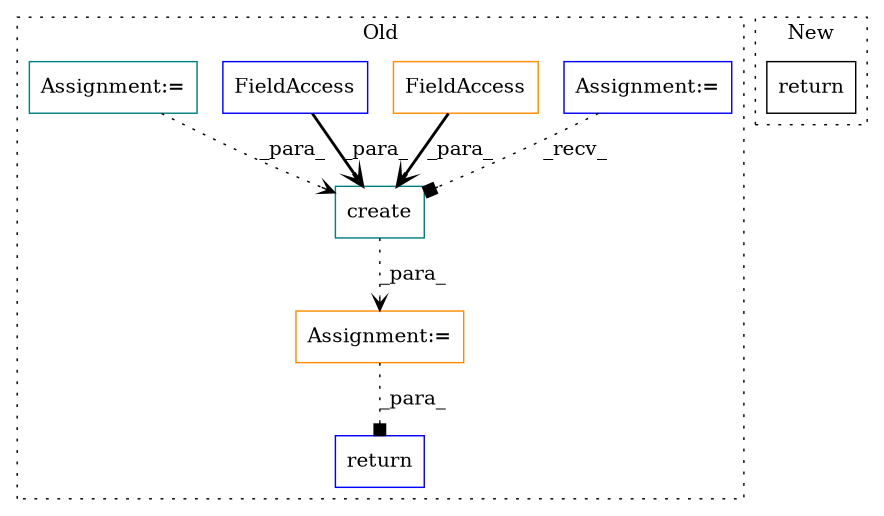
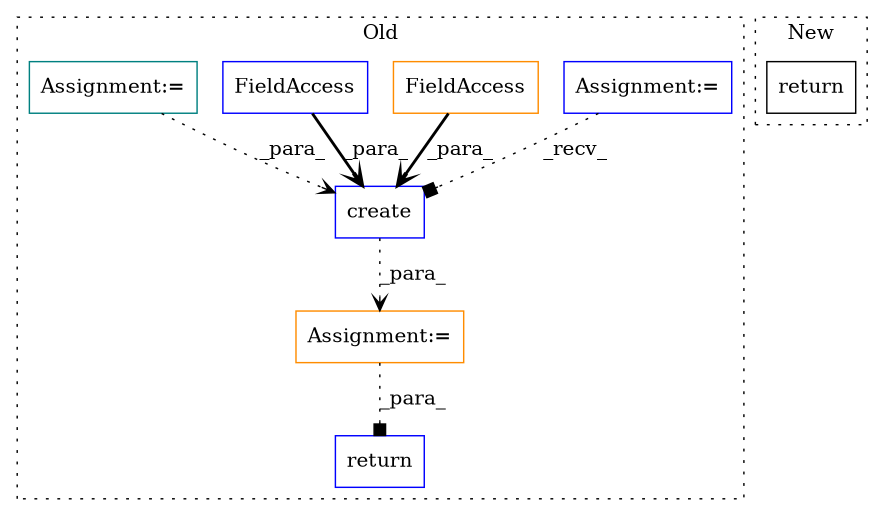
(380, 212) -> (380, 212)
